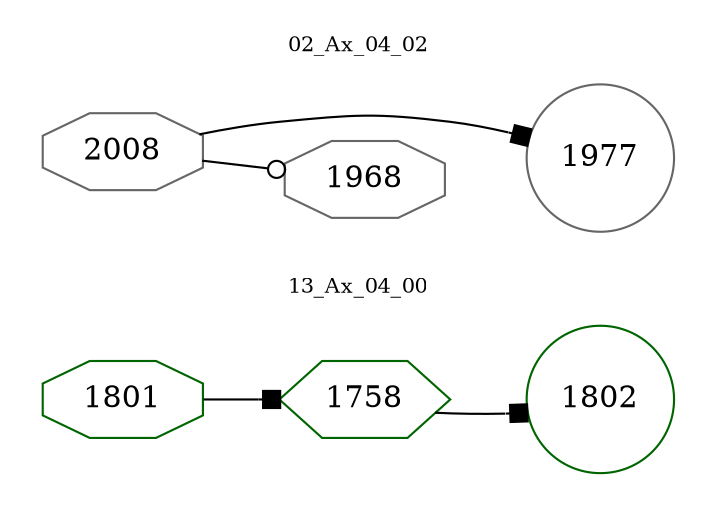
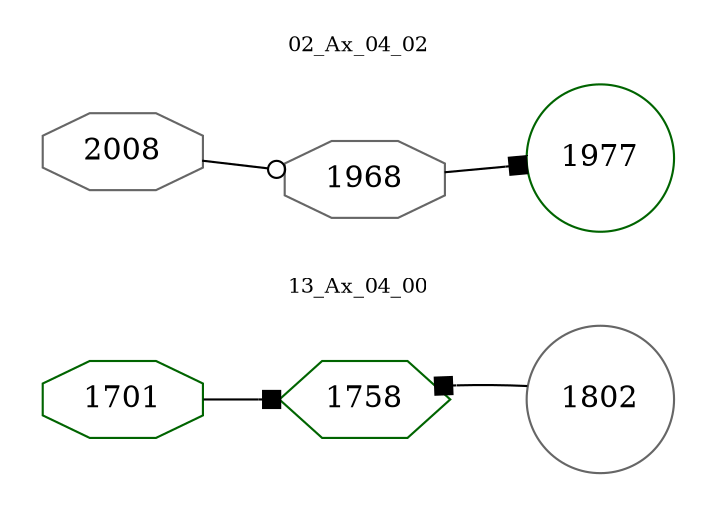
(354, 116) -> (475, 169)
(600, 158) -> (600, 158)
(123, 399) -> (123, 399)
(600, 399) -> (600, 399)
(470, 414) -> (492, 385)
